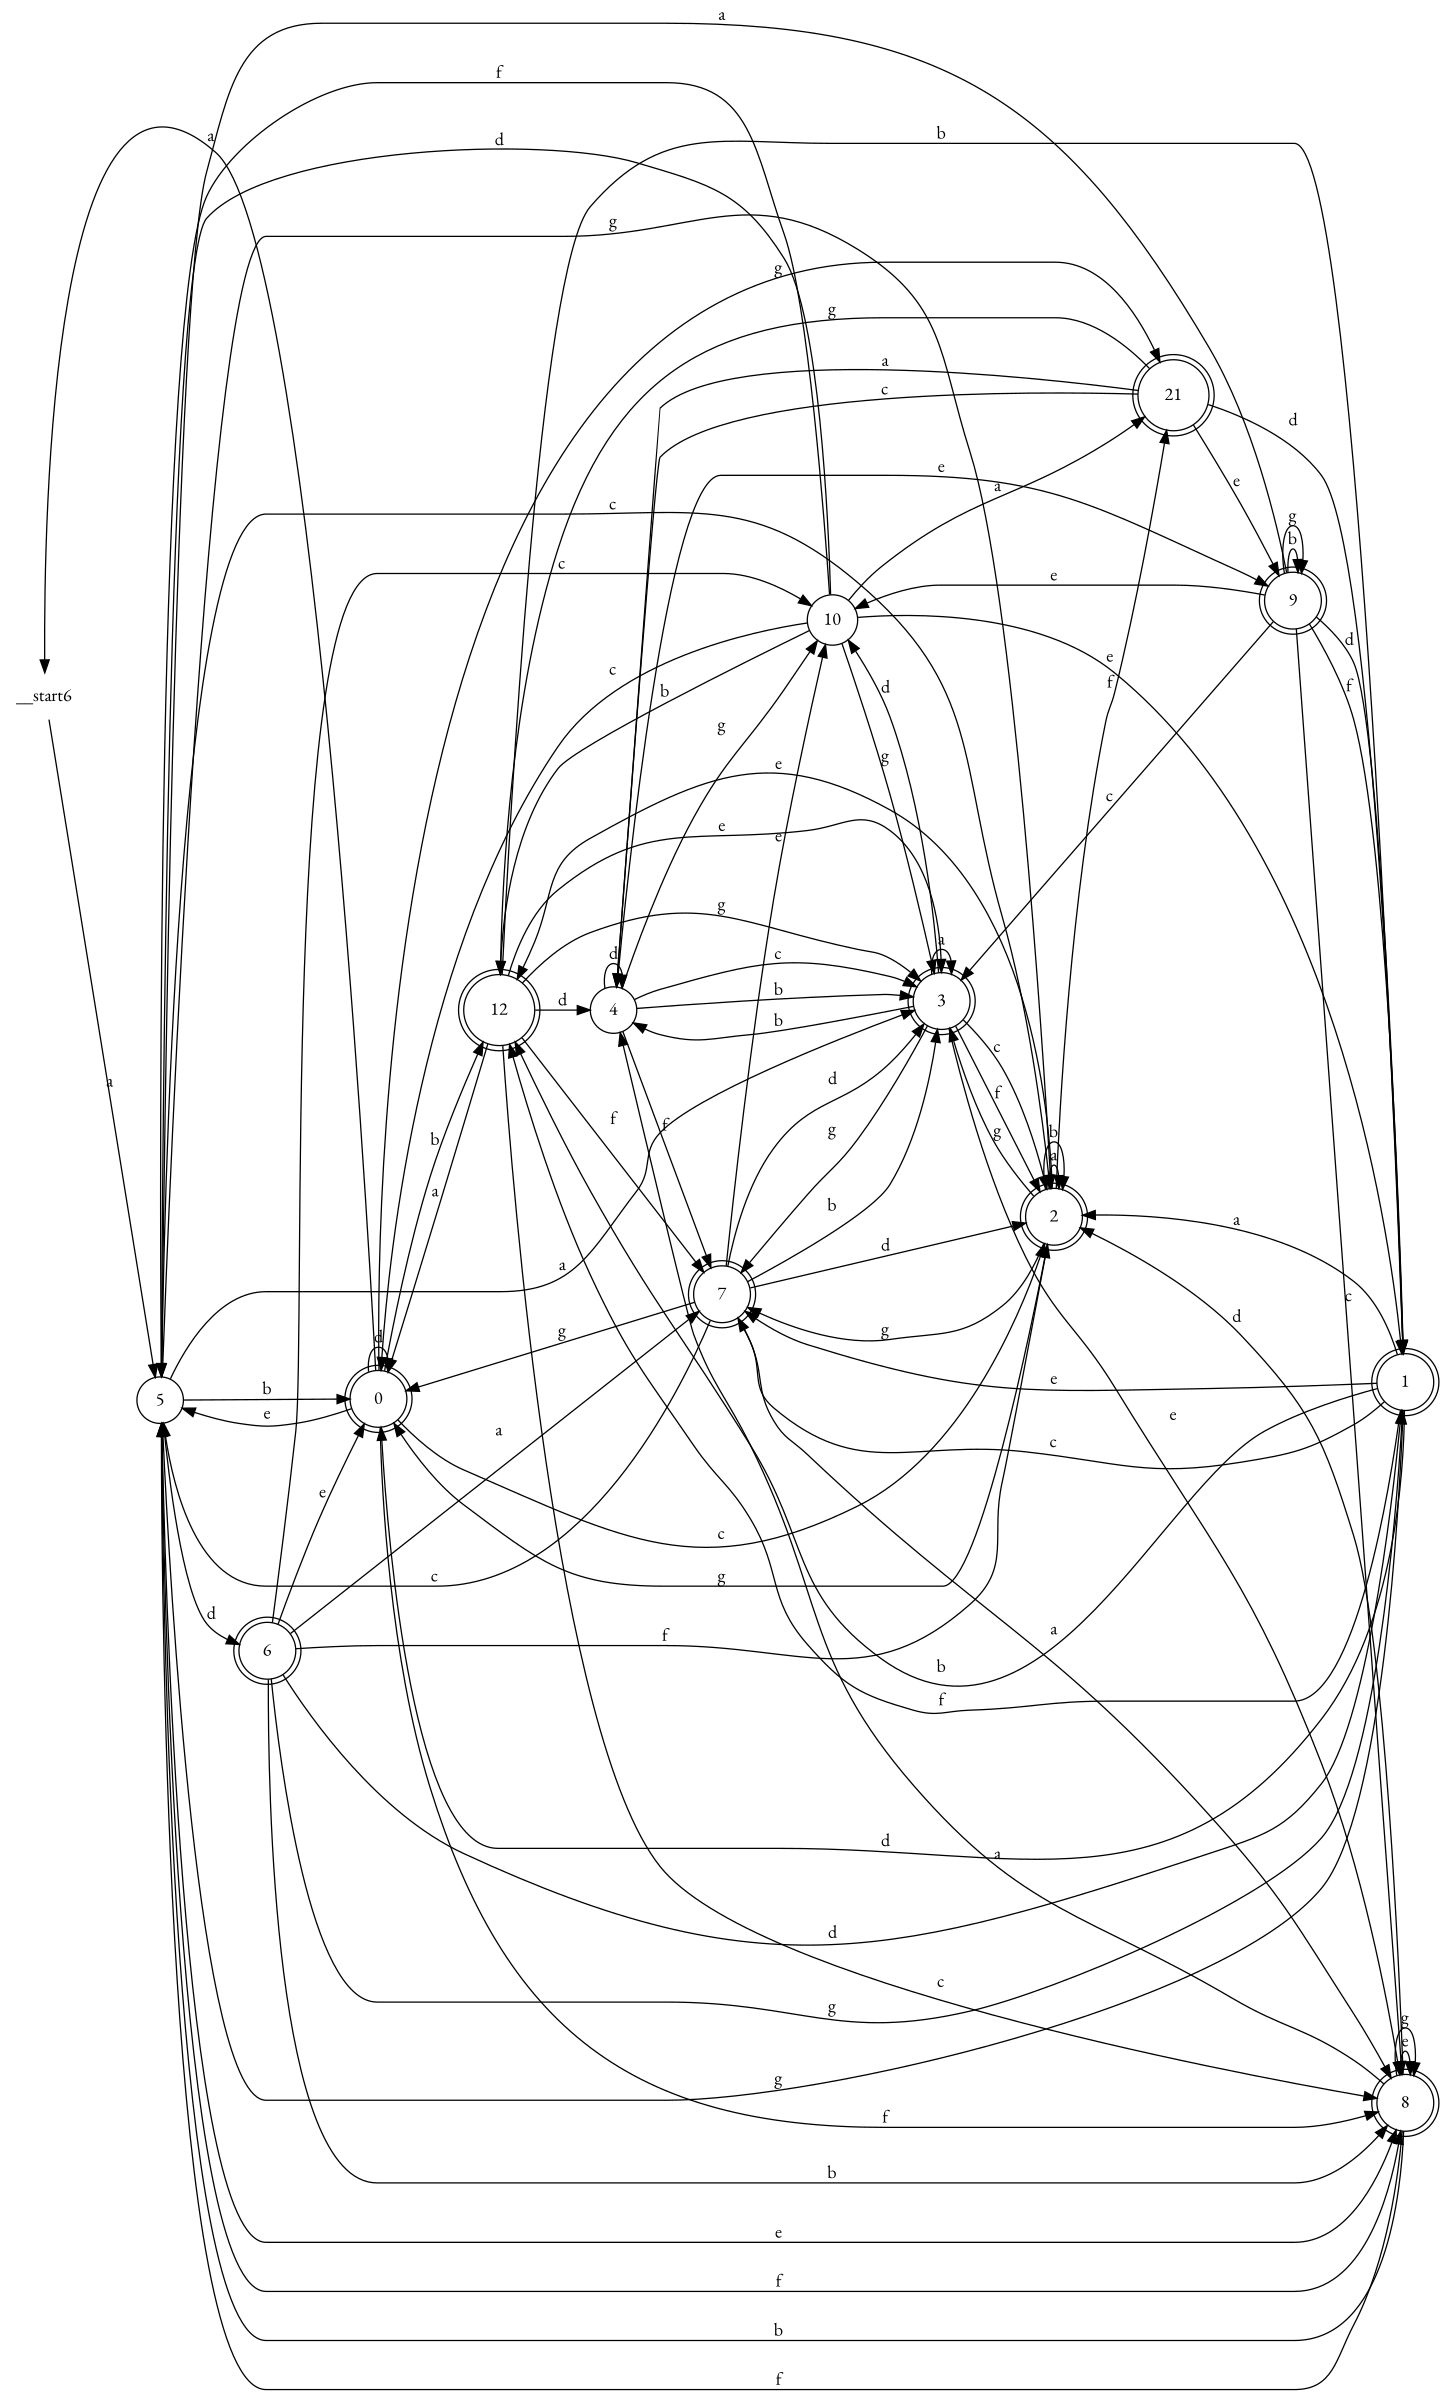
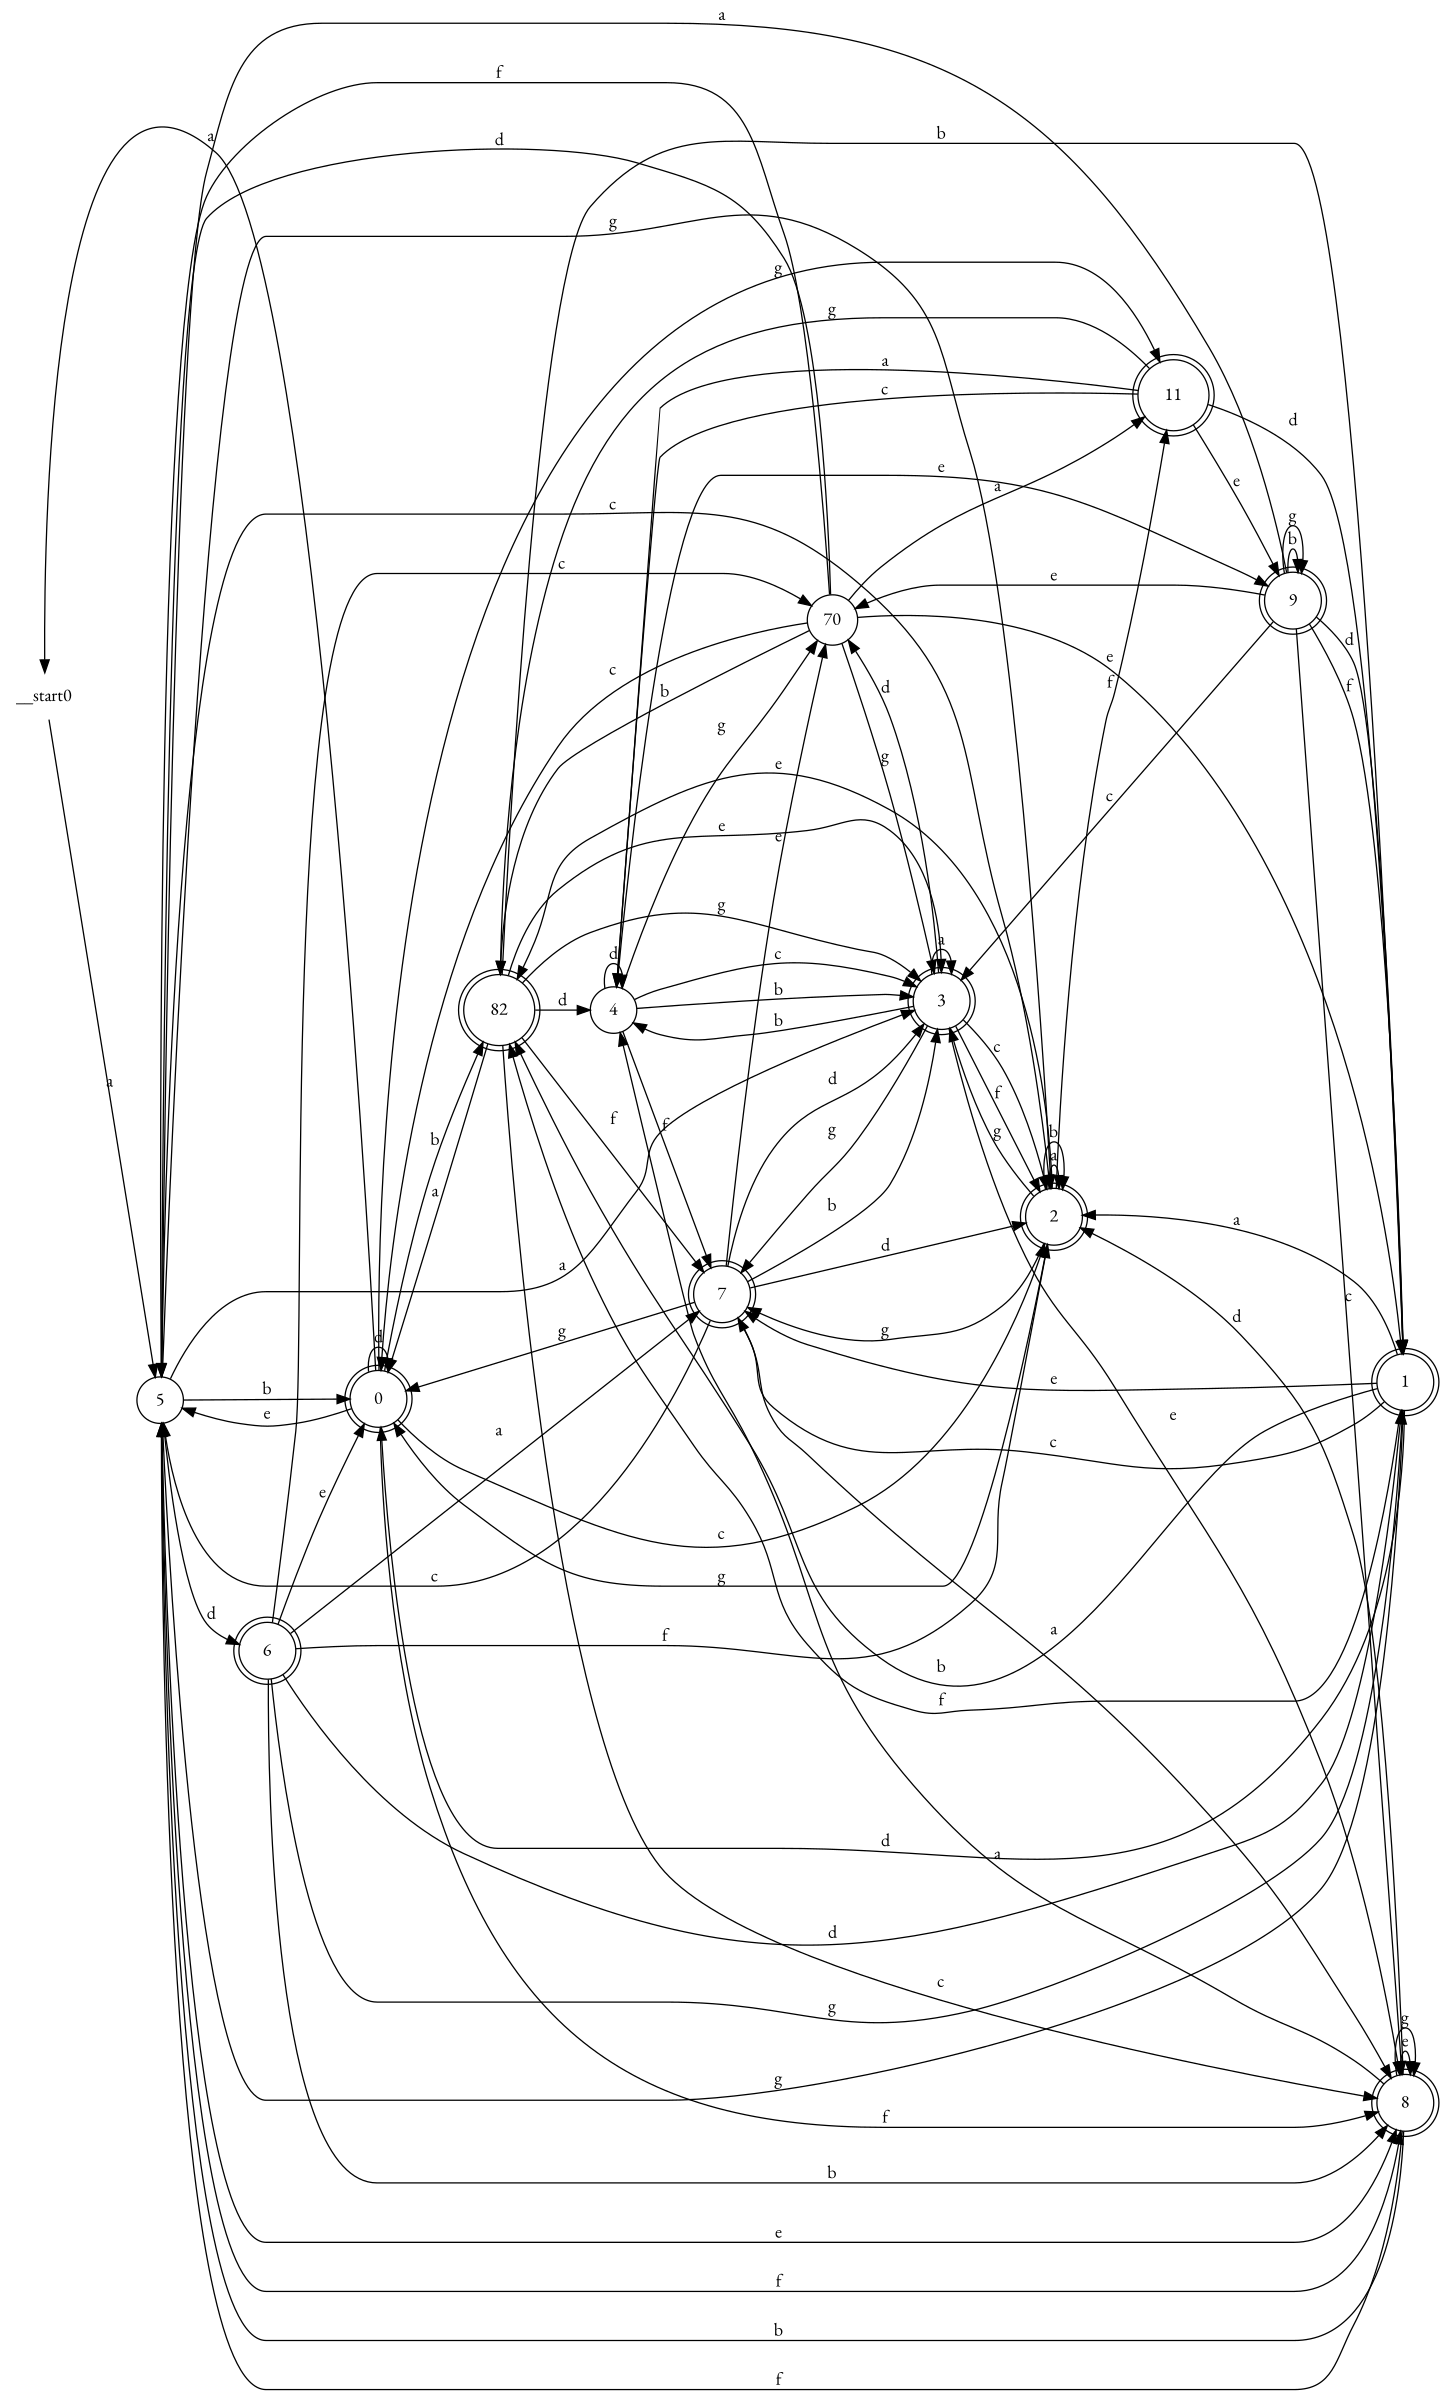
(1173, 395) -> (1173, 395)
(832, 620) -> (832, 620)
(44, 696) -> (44, 696)
(499, 1010) -> (499, 1010)
